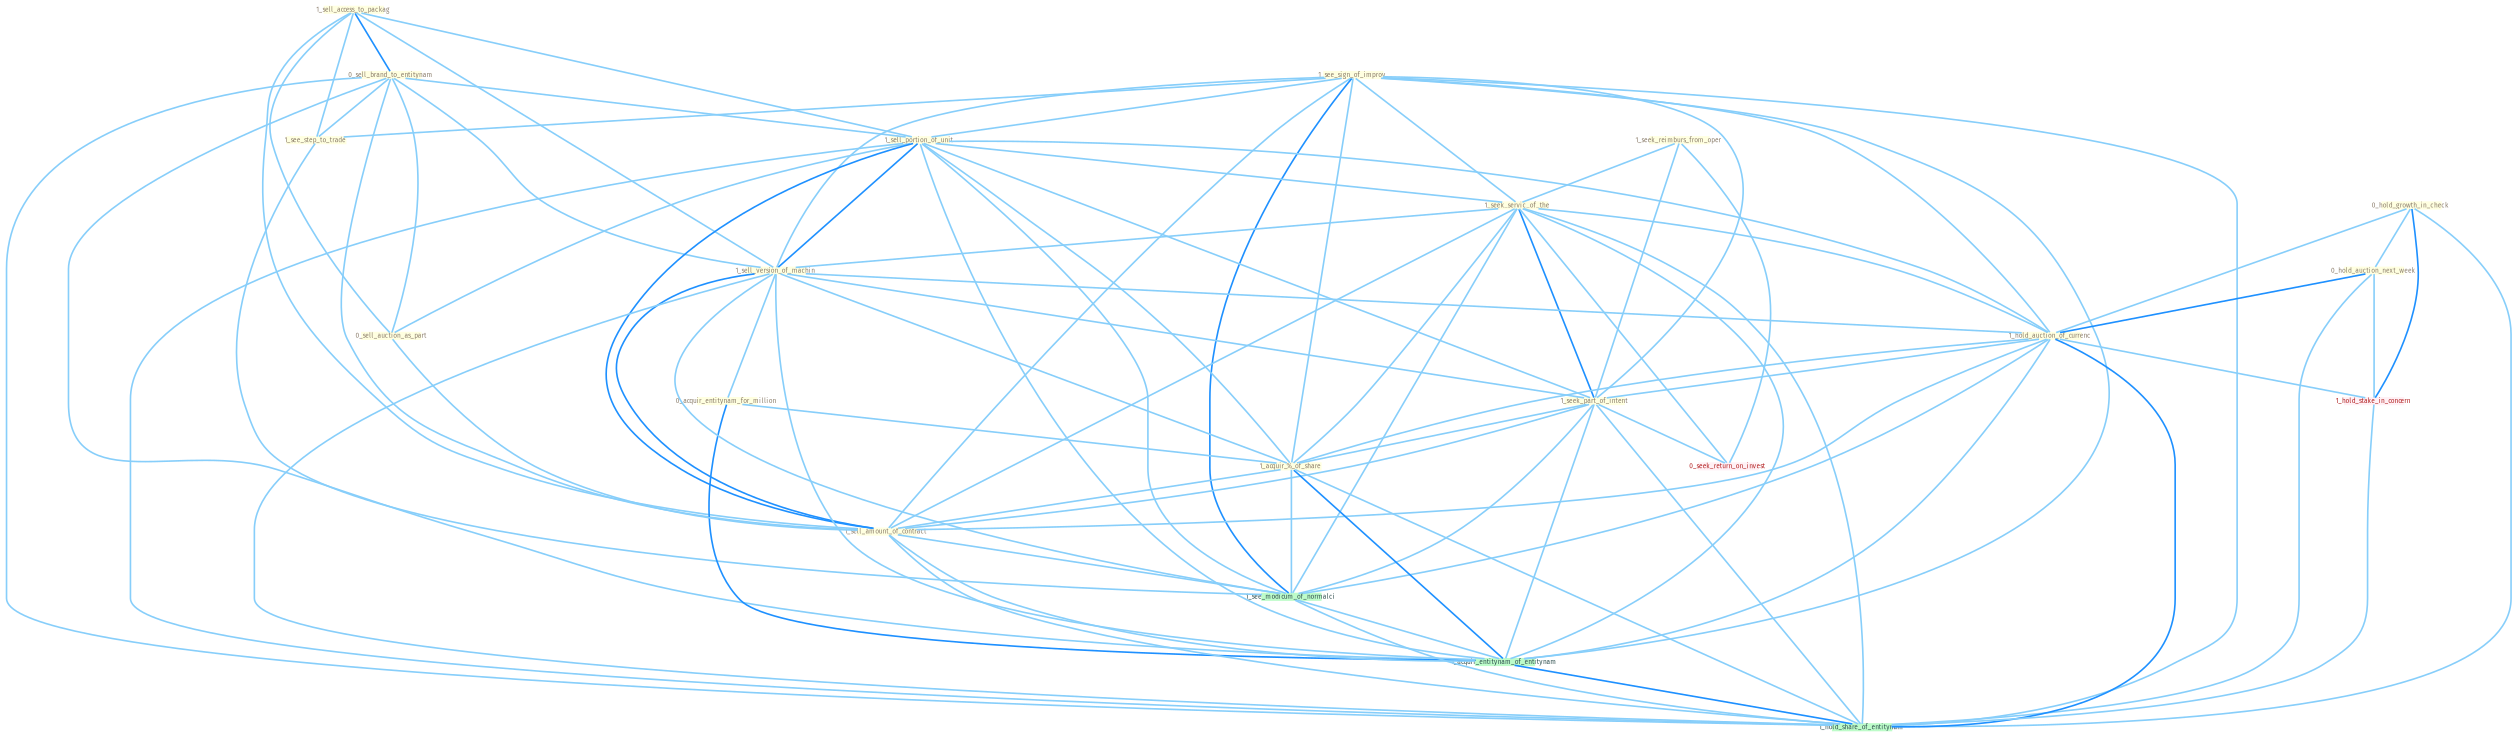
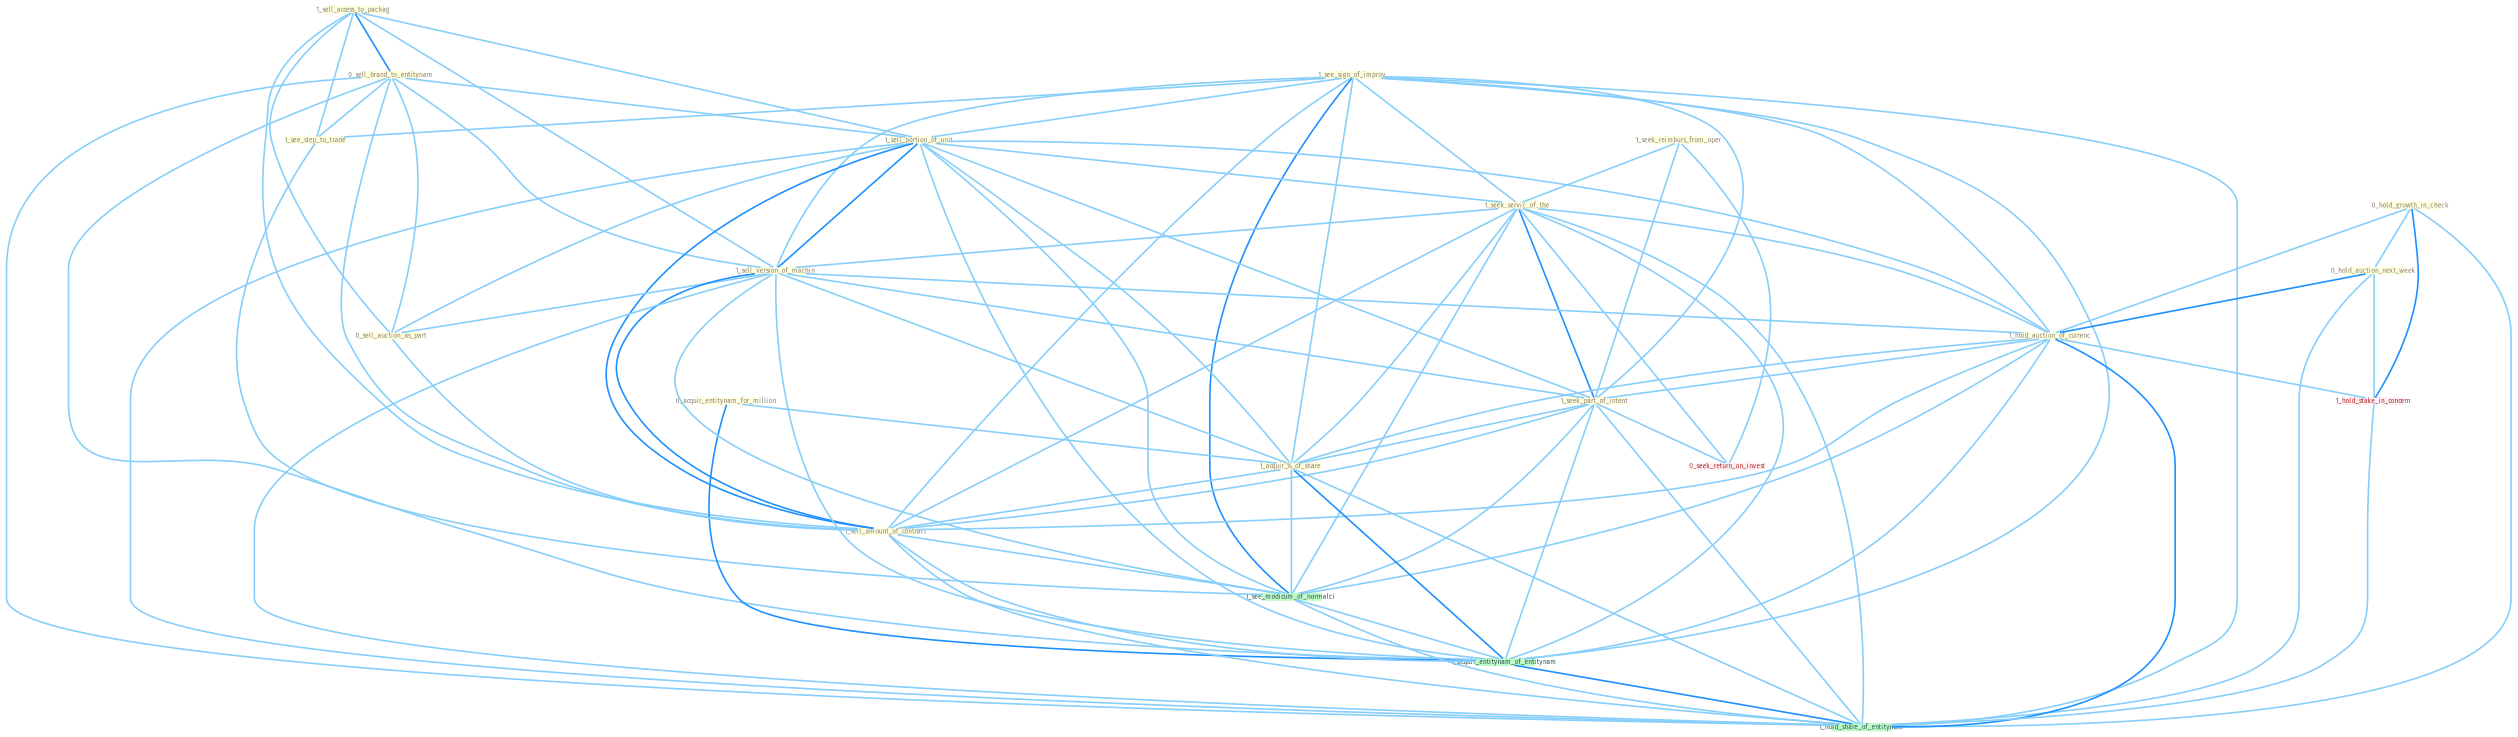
(752, 336) -> (584, 303)
